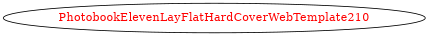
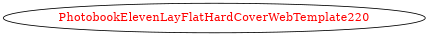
(214, 18) -> (214, 18)
